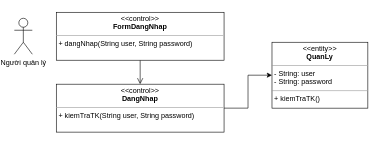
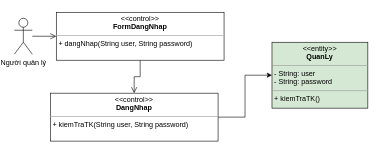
none -> (43, 36)
(320, 75) -> (320, 75)
(140, 108) -> (134, 117)
